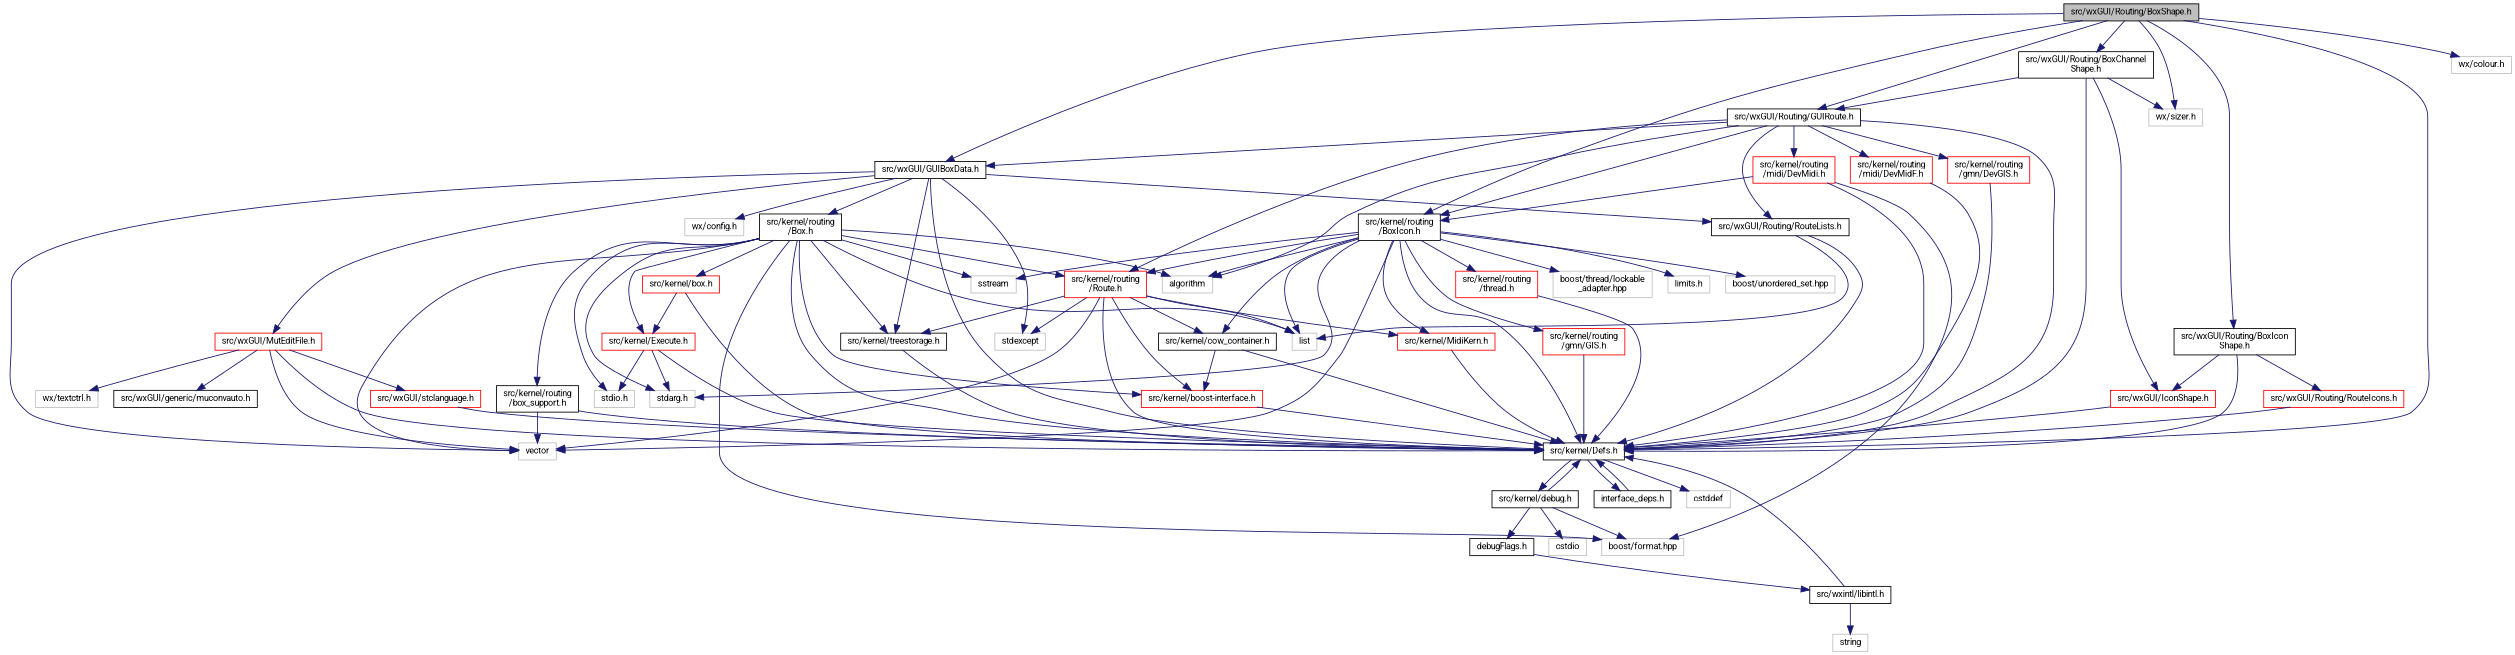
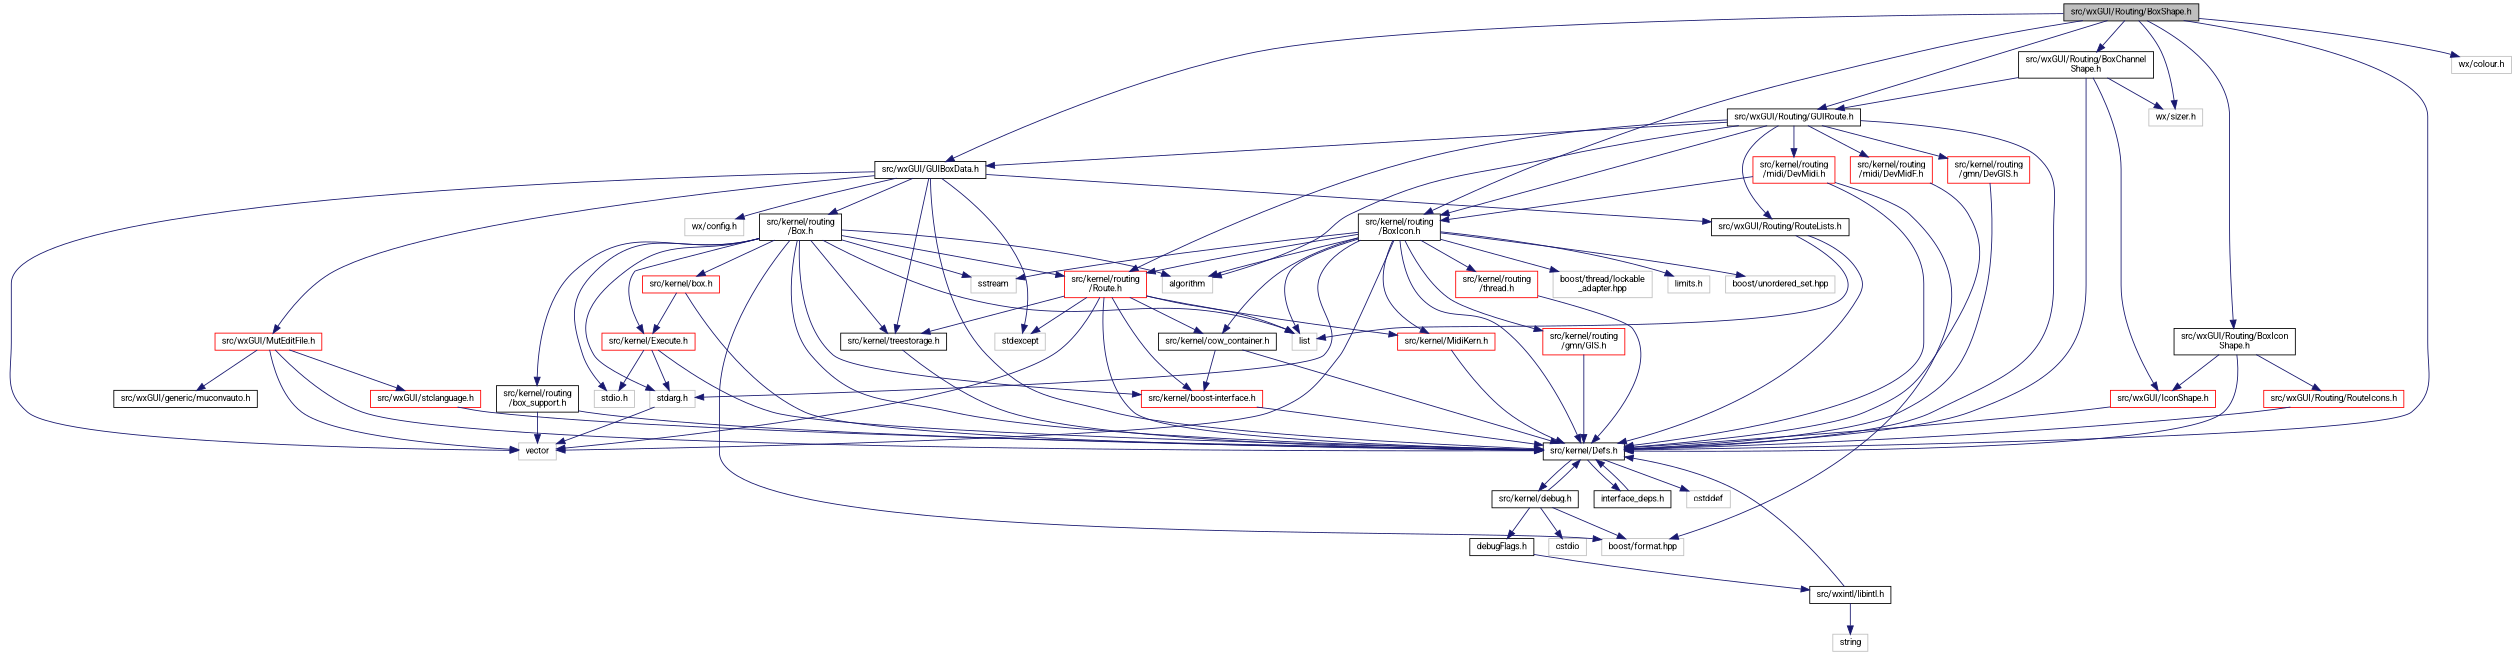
(450, 293) -> (603, 427)
(67, 399) -> none
